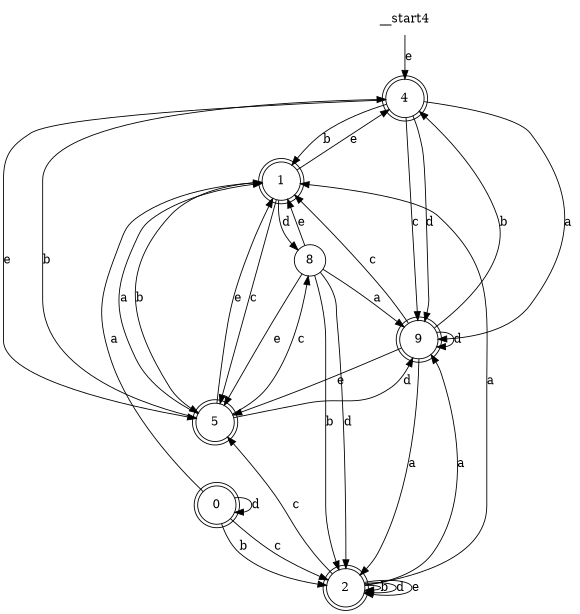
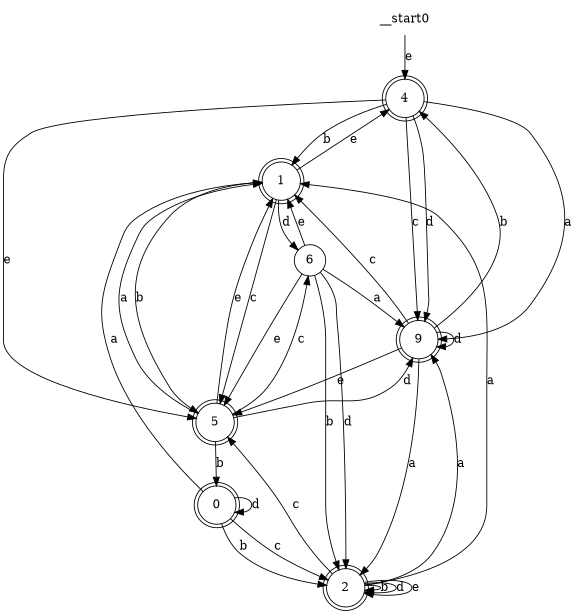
(405, 19) -> (405, 19)
(49, 166) -> (216, 459)
(310, 260) -> (310, 260)
